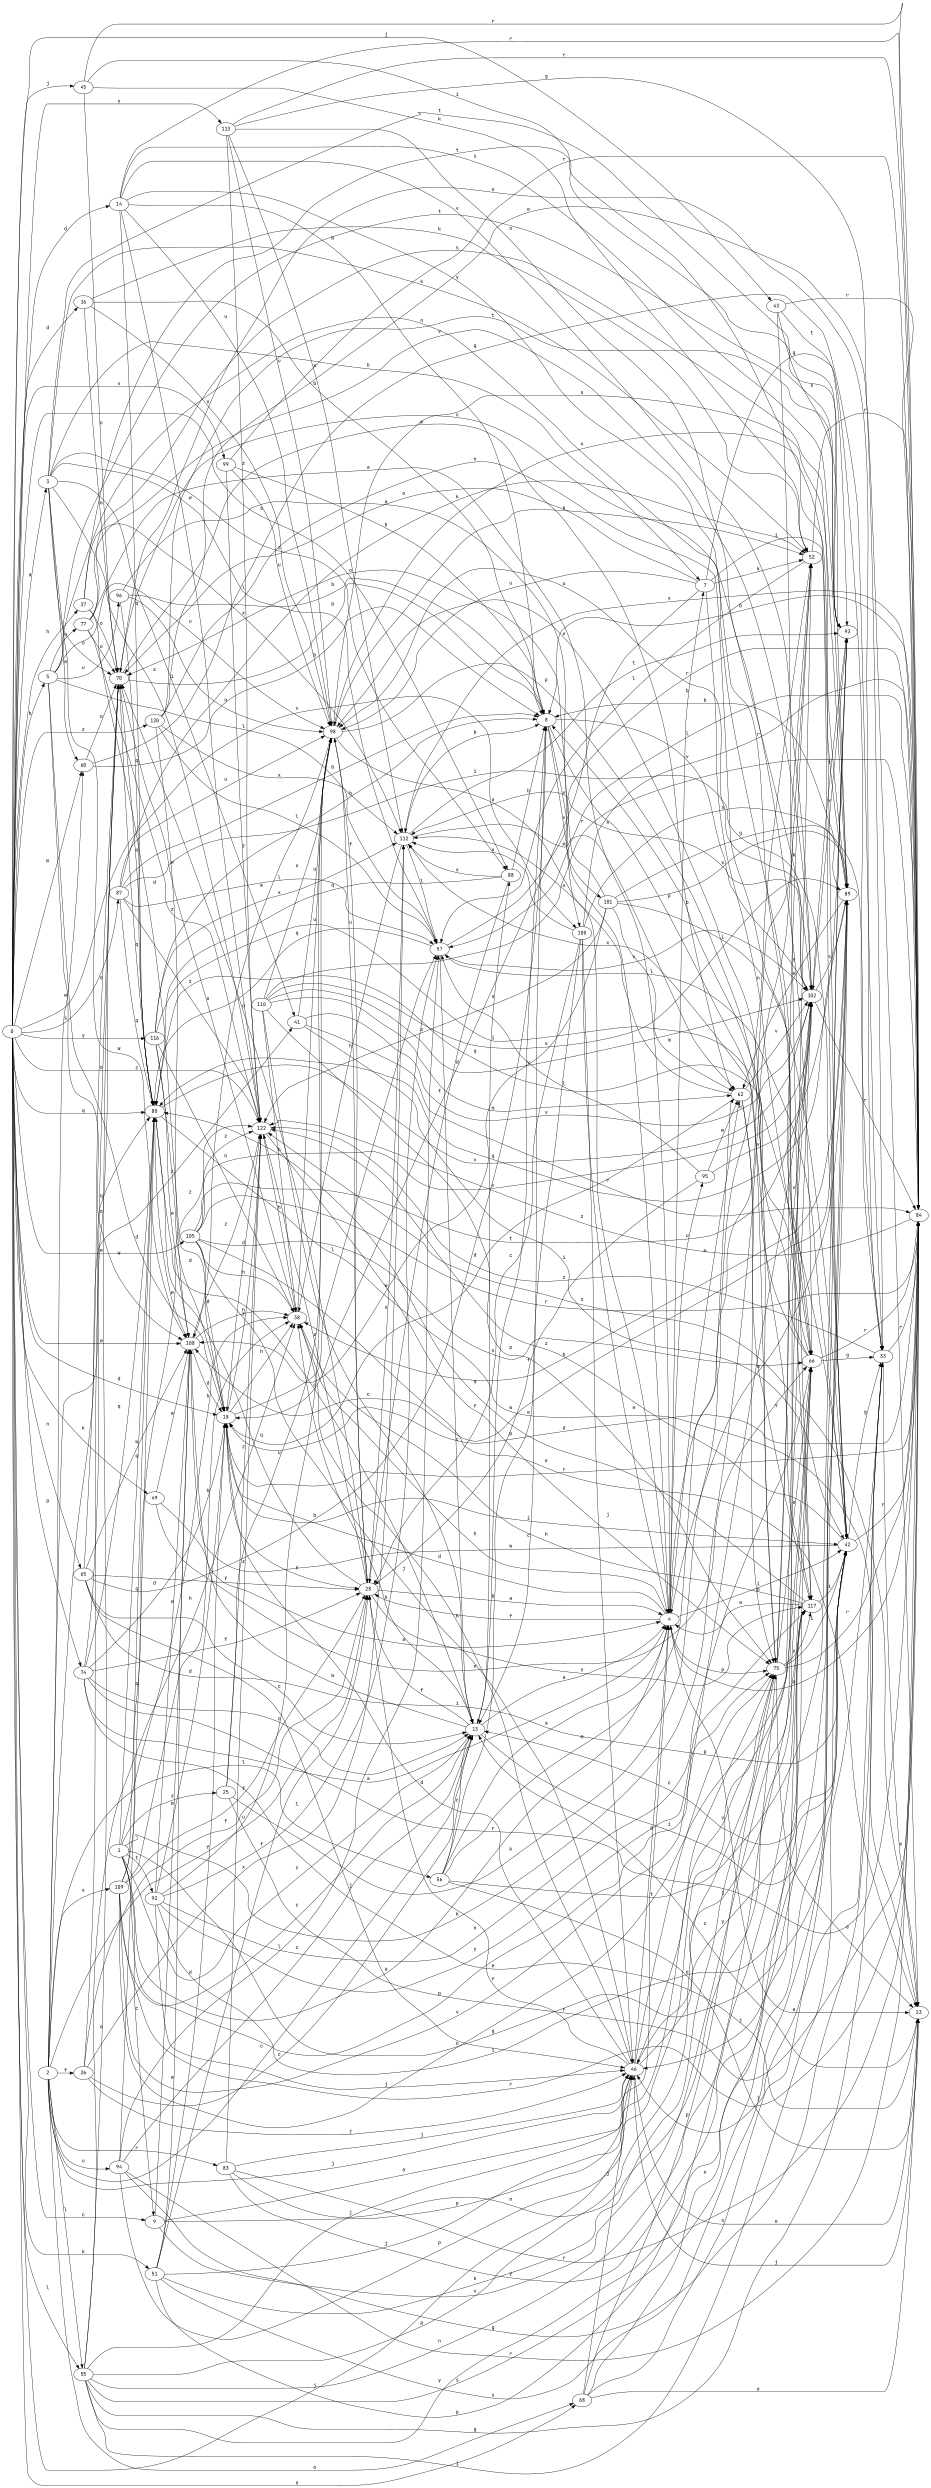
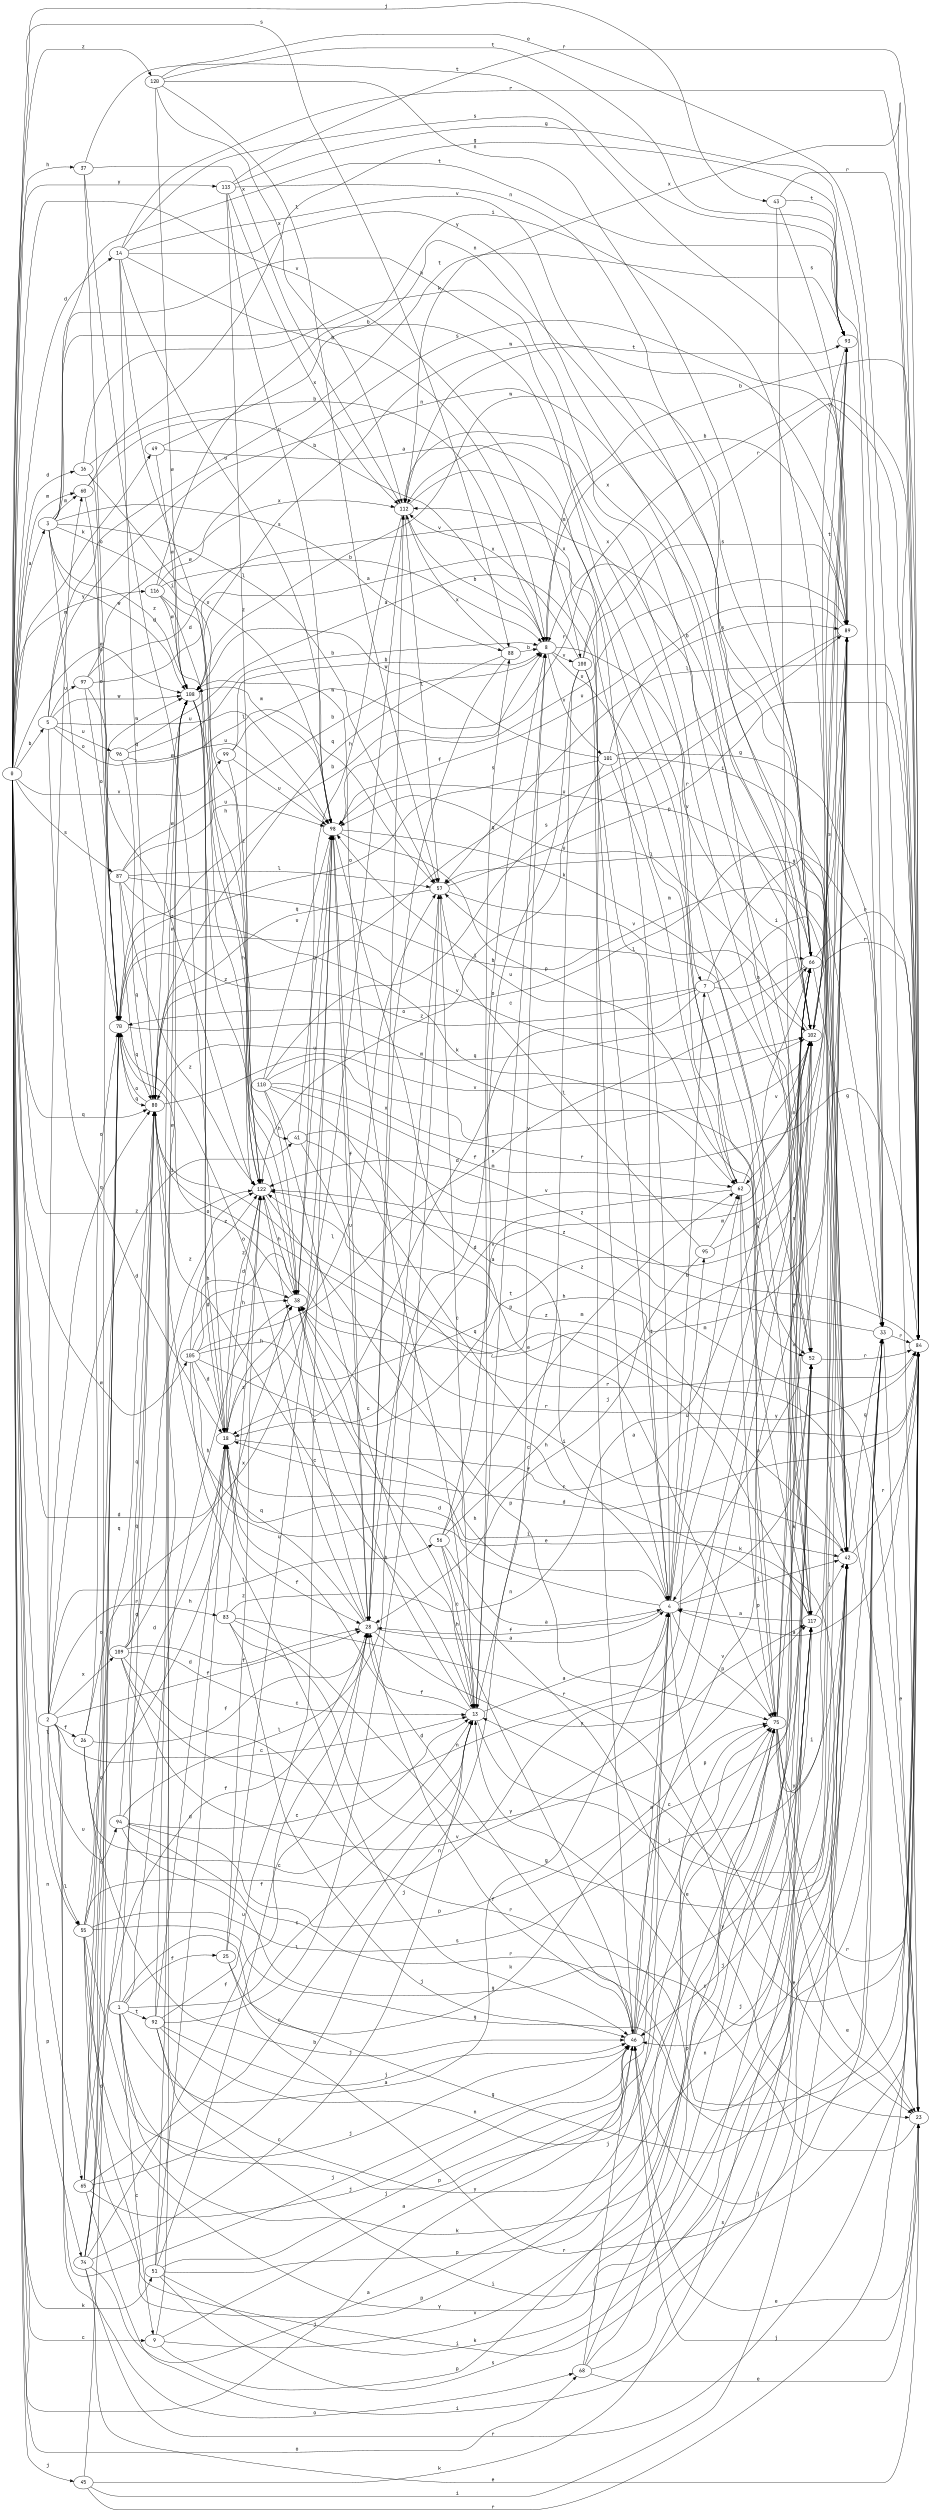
(582, 393) -> (582, 677)
(83, 624) -> (83, 682)
none -> (757, 1908)
